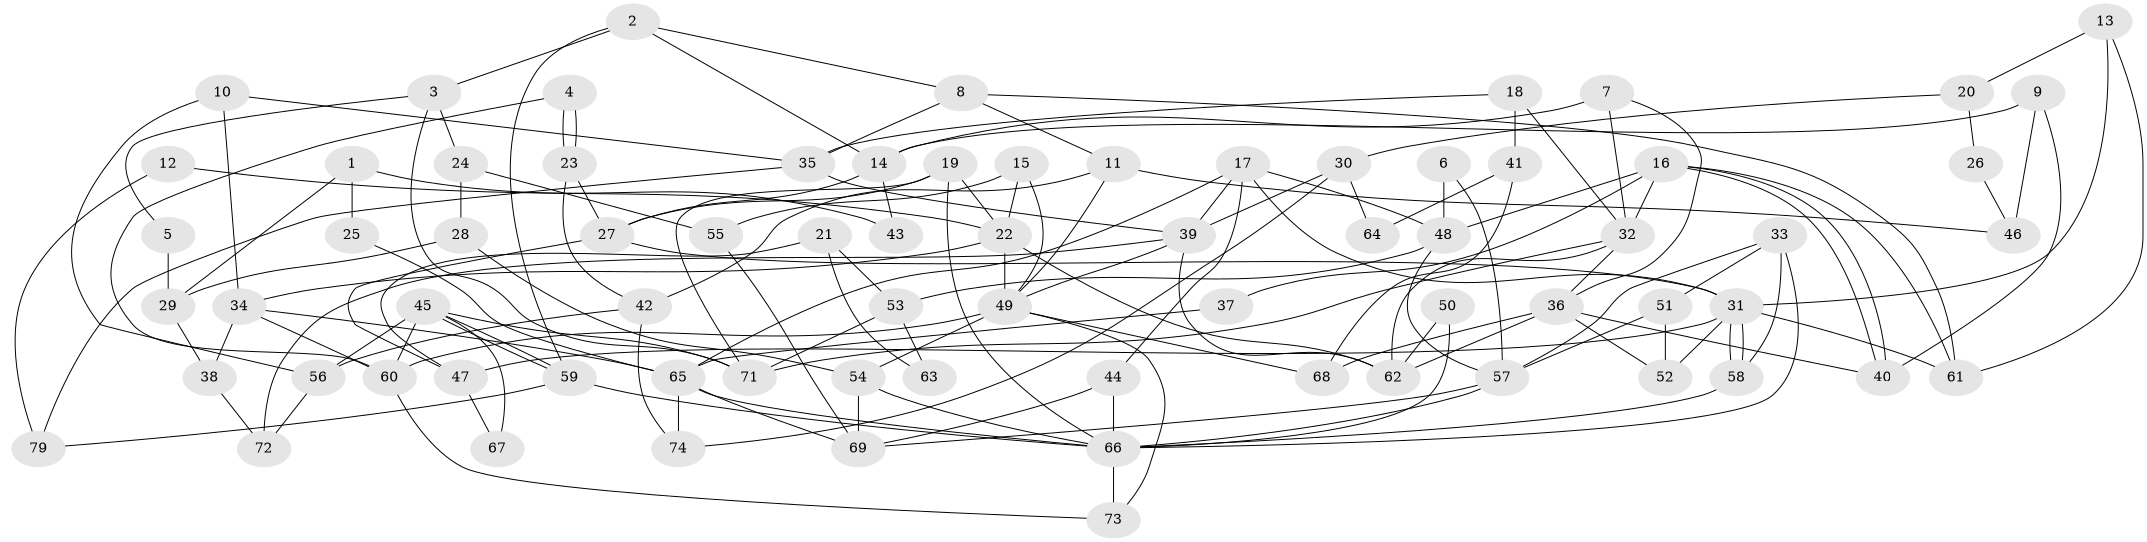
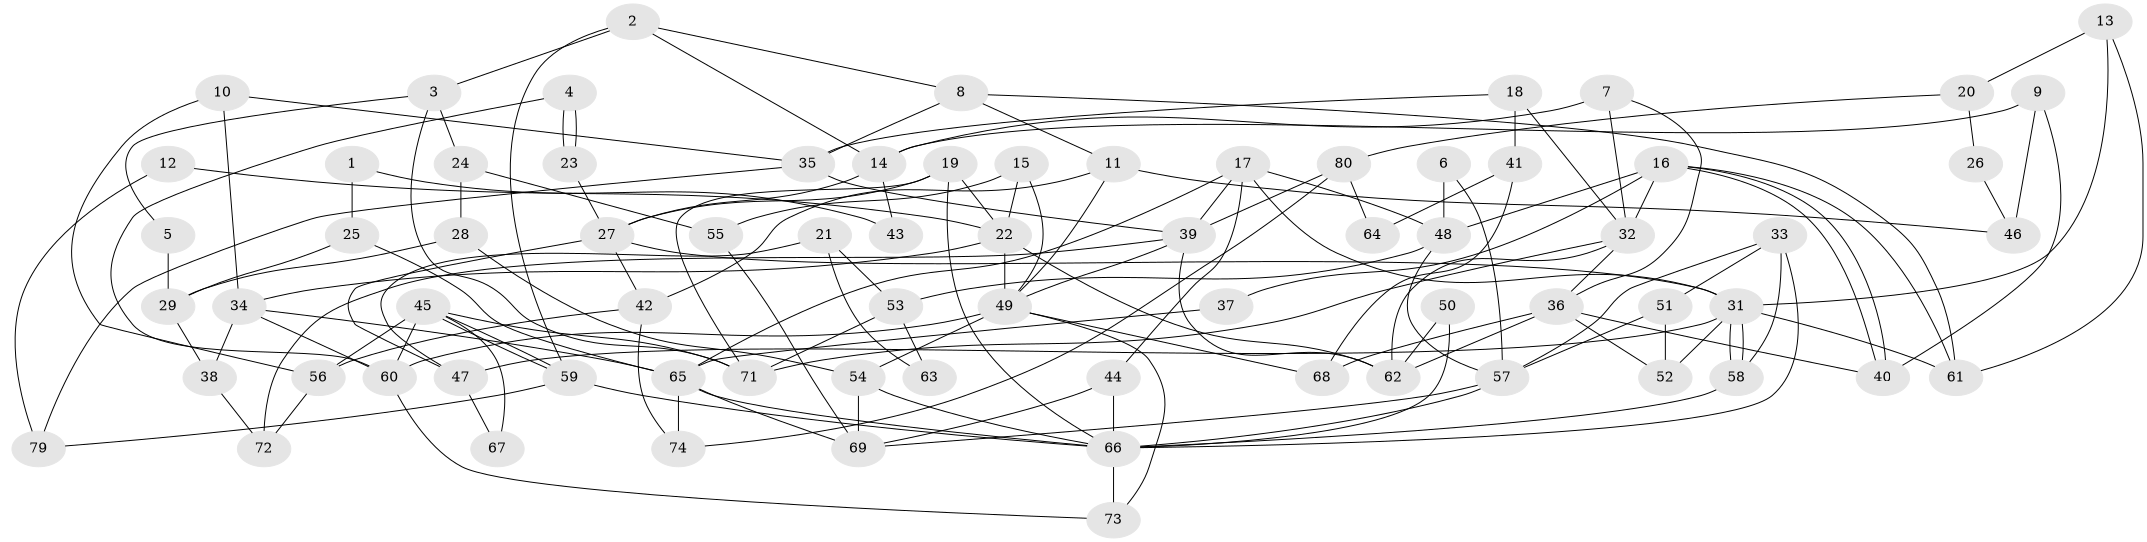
(1344, 164) -> (1344, 164)
(275, 224) -> (281, 264)
(565, 234) -> (630, 278)
